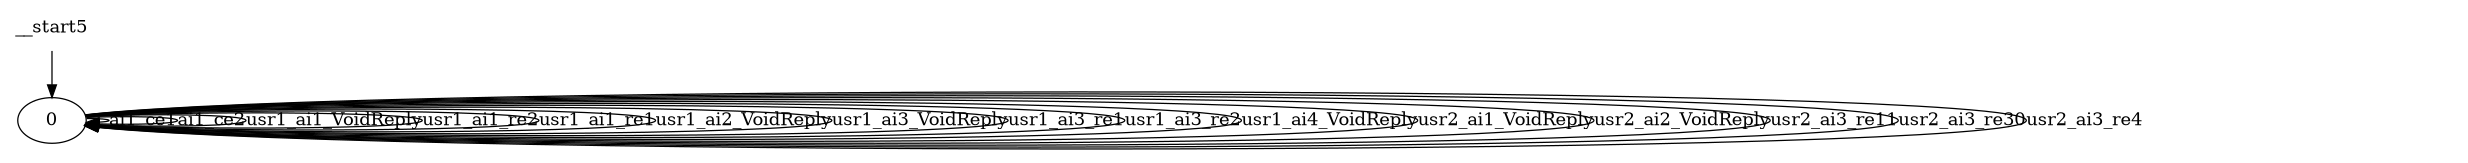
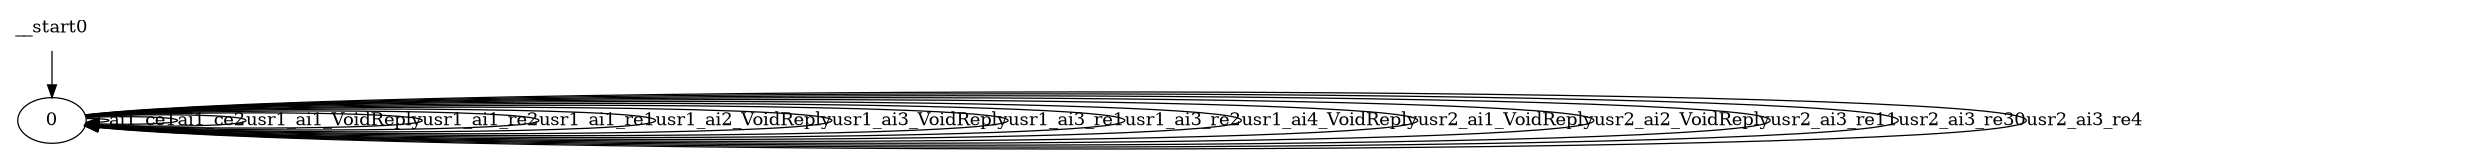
(52, 28) -> (52, 28)
